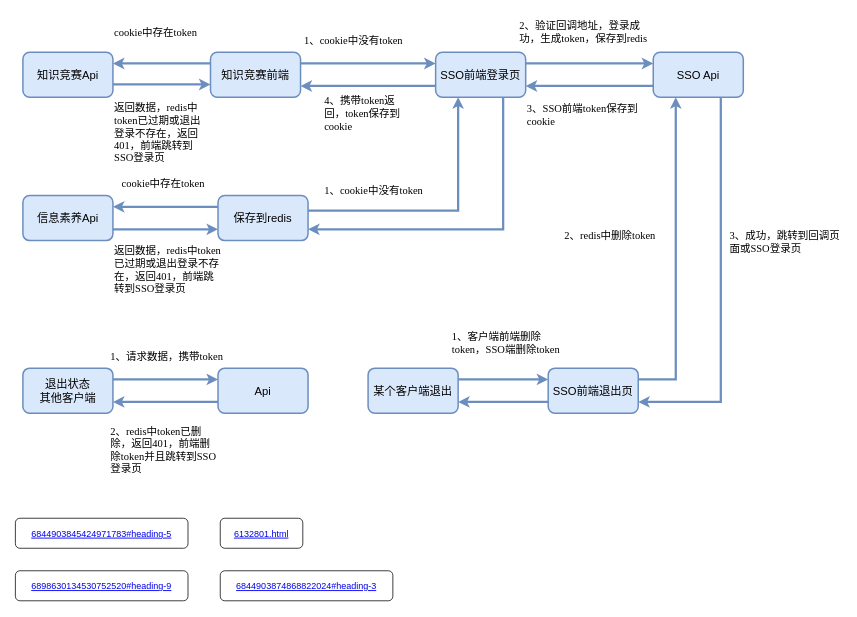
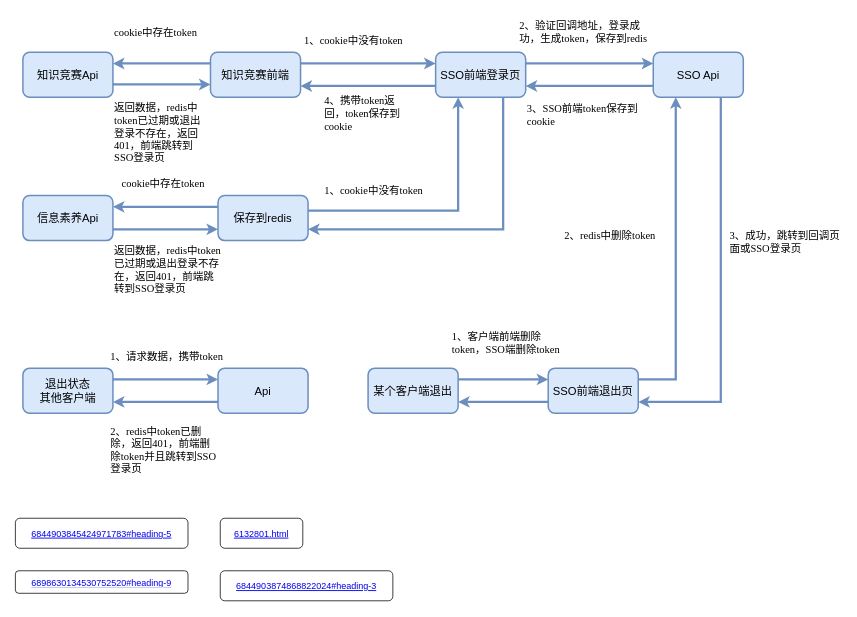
(102, 585) -> (102, 582)
